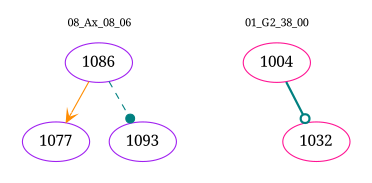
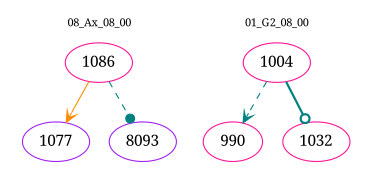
(99, 24) -> (99, 24)
(277, 24) -> (277, 24)
(99, 63) -> (99, 63)
(143, 142) -> (143, 142)
none -> (233, 142)
